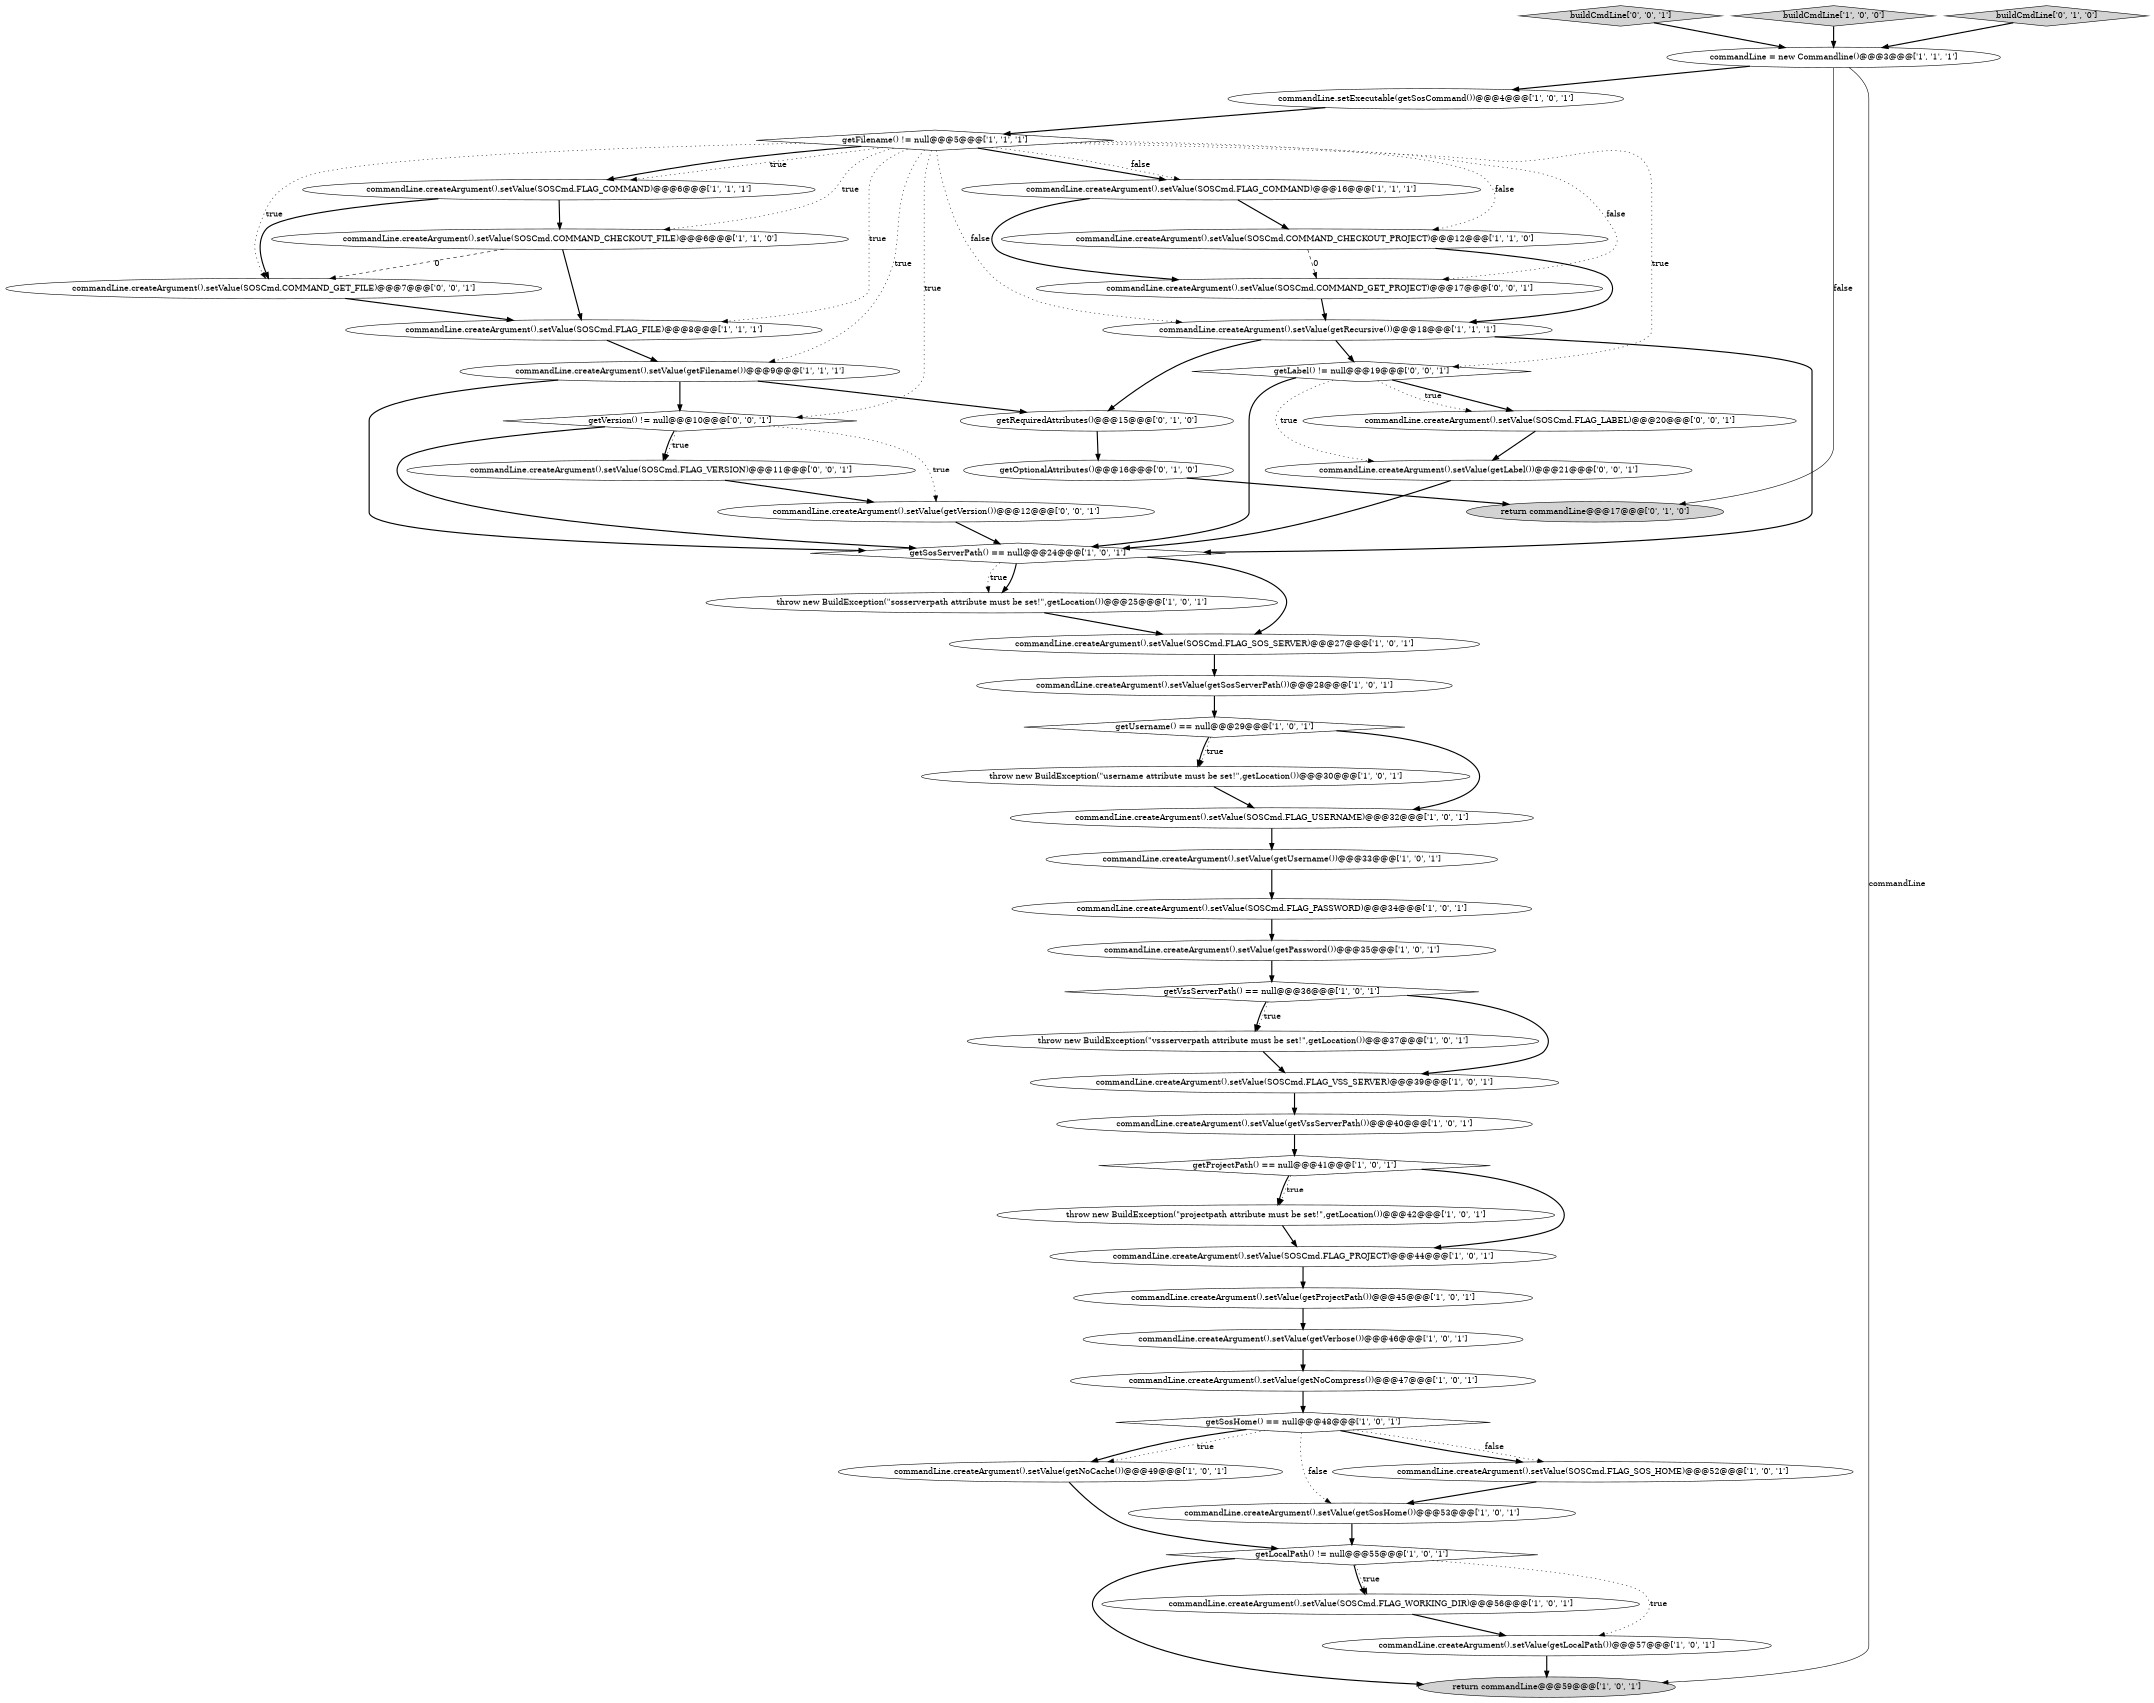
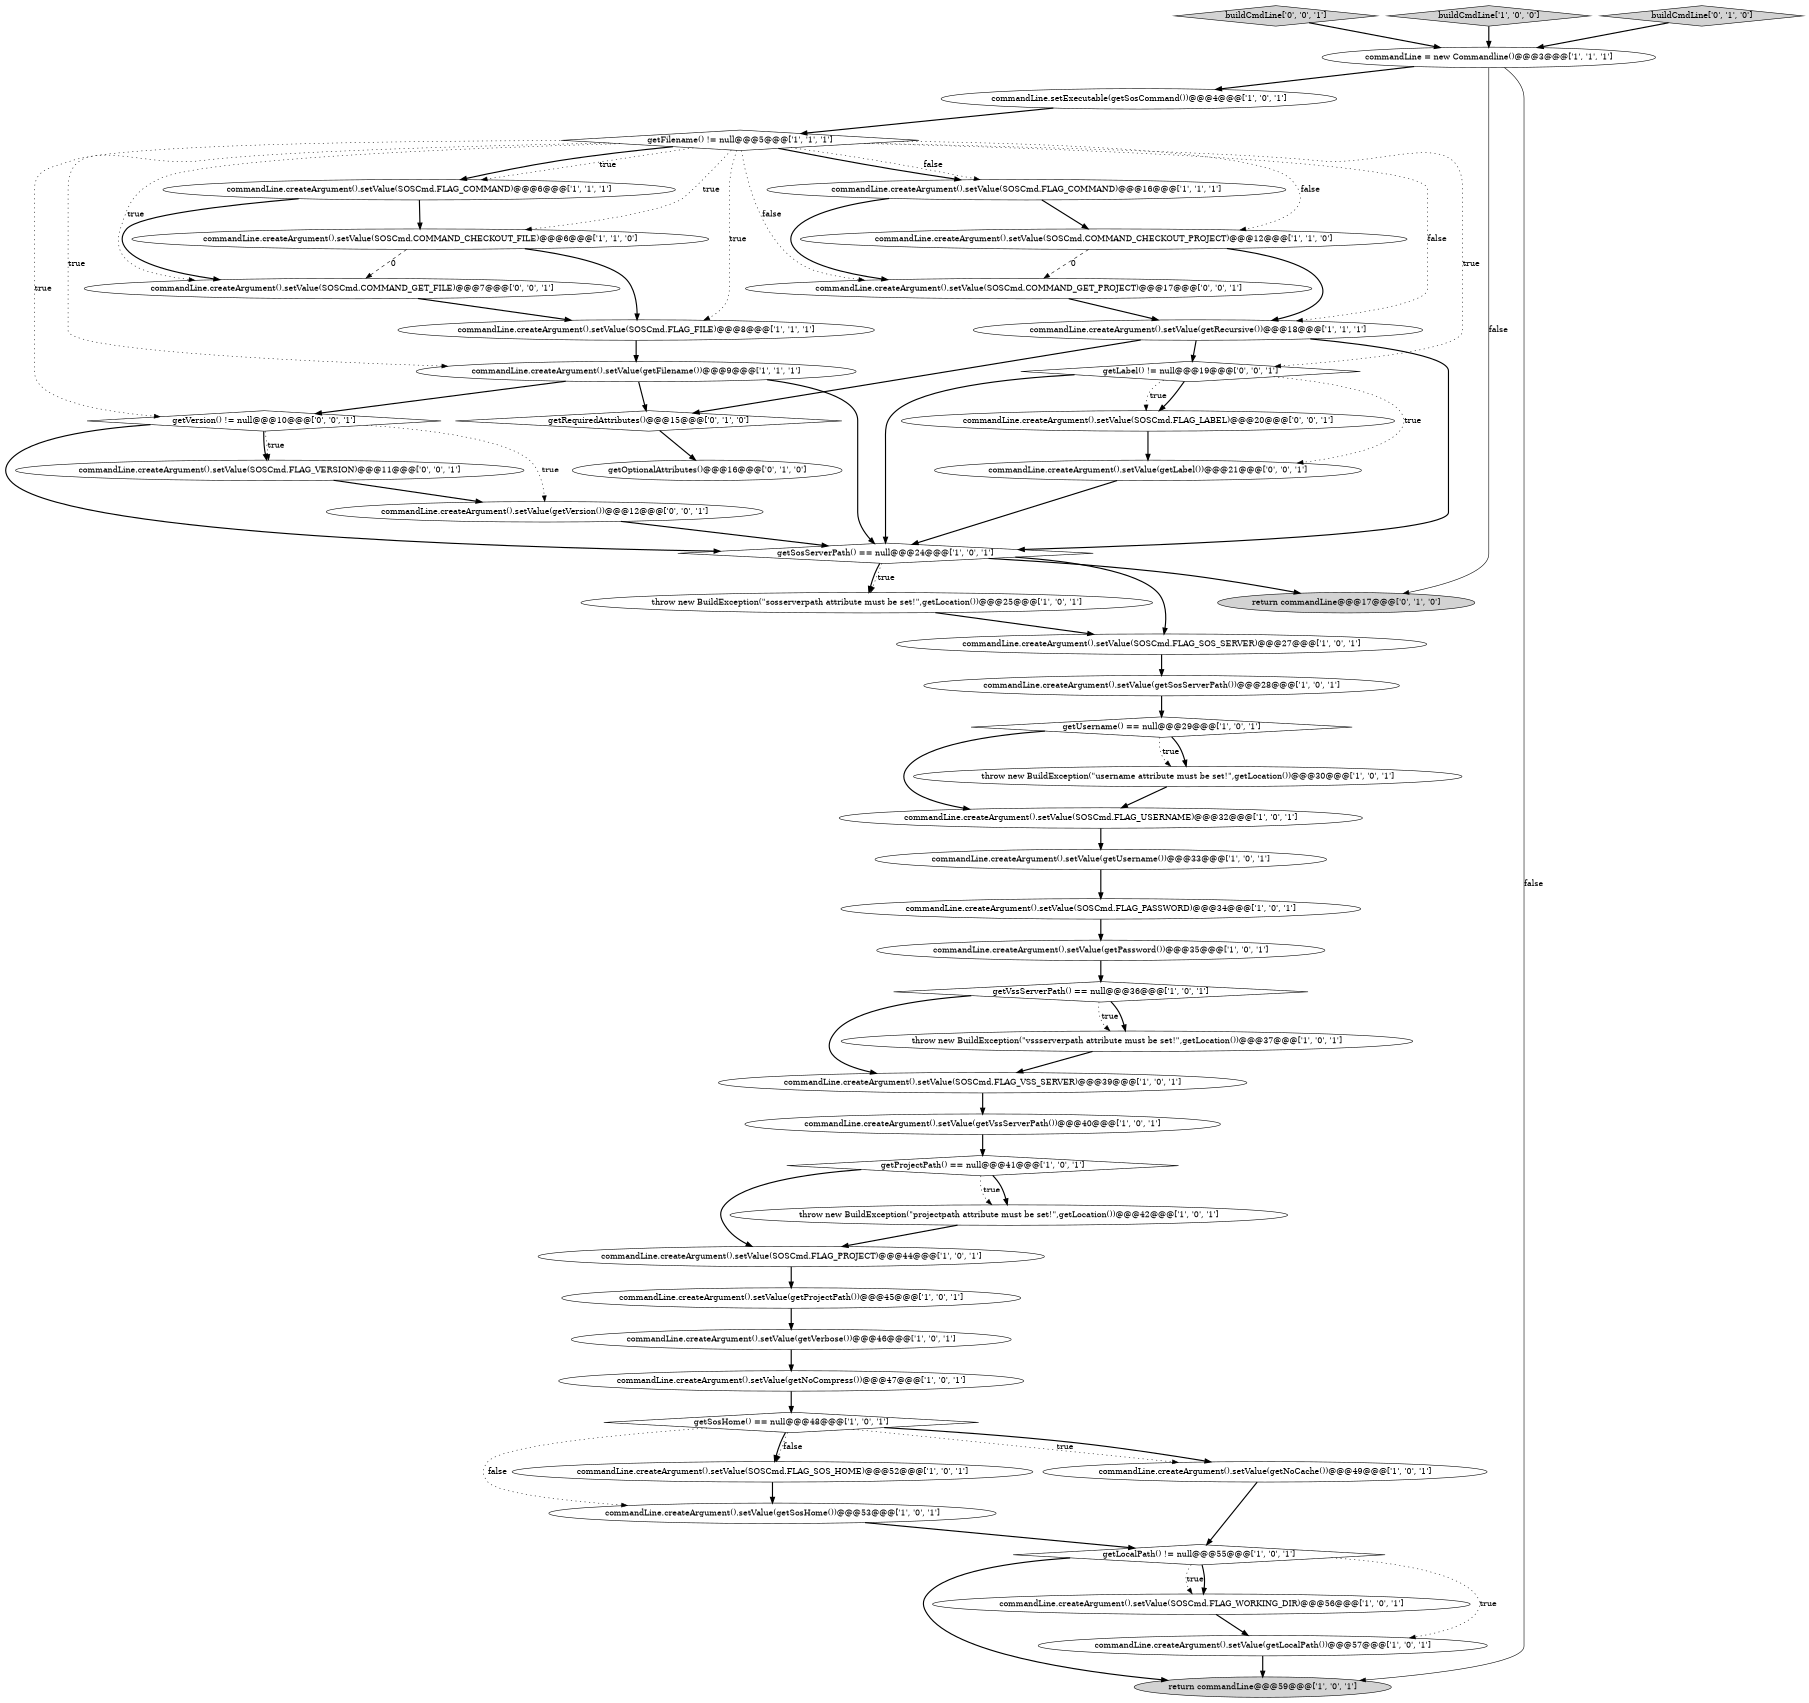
(1097, 421) -> (649, 421)
(1345, 491) -> (1142, 570)
(1897, 884) -> (1534, 884)
